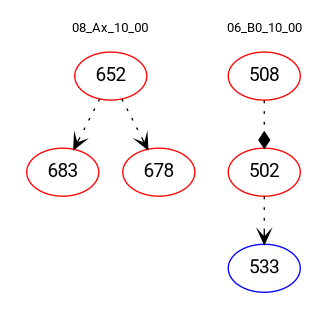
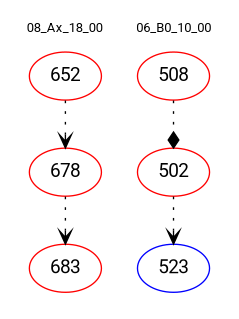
(111, 29) -> (65, 29)
(90, 118) -> (65, 214)
(264, 268) -> (174, 268)
